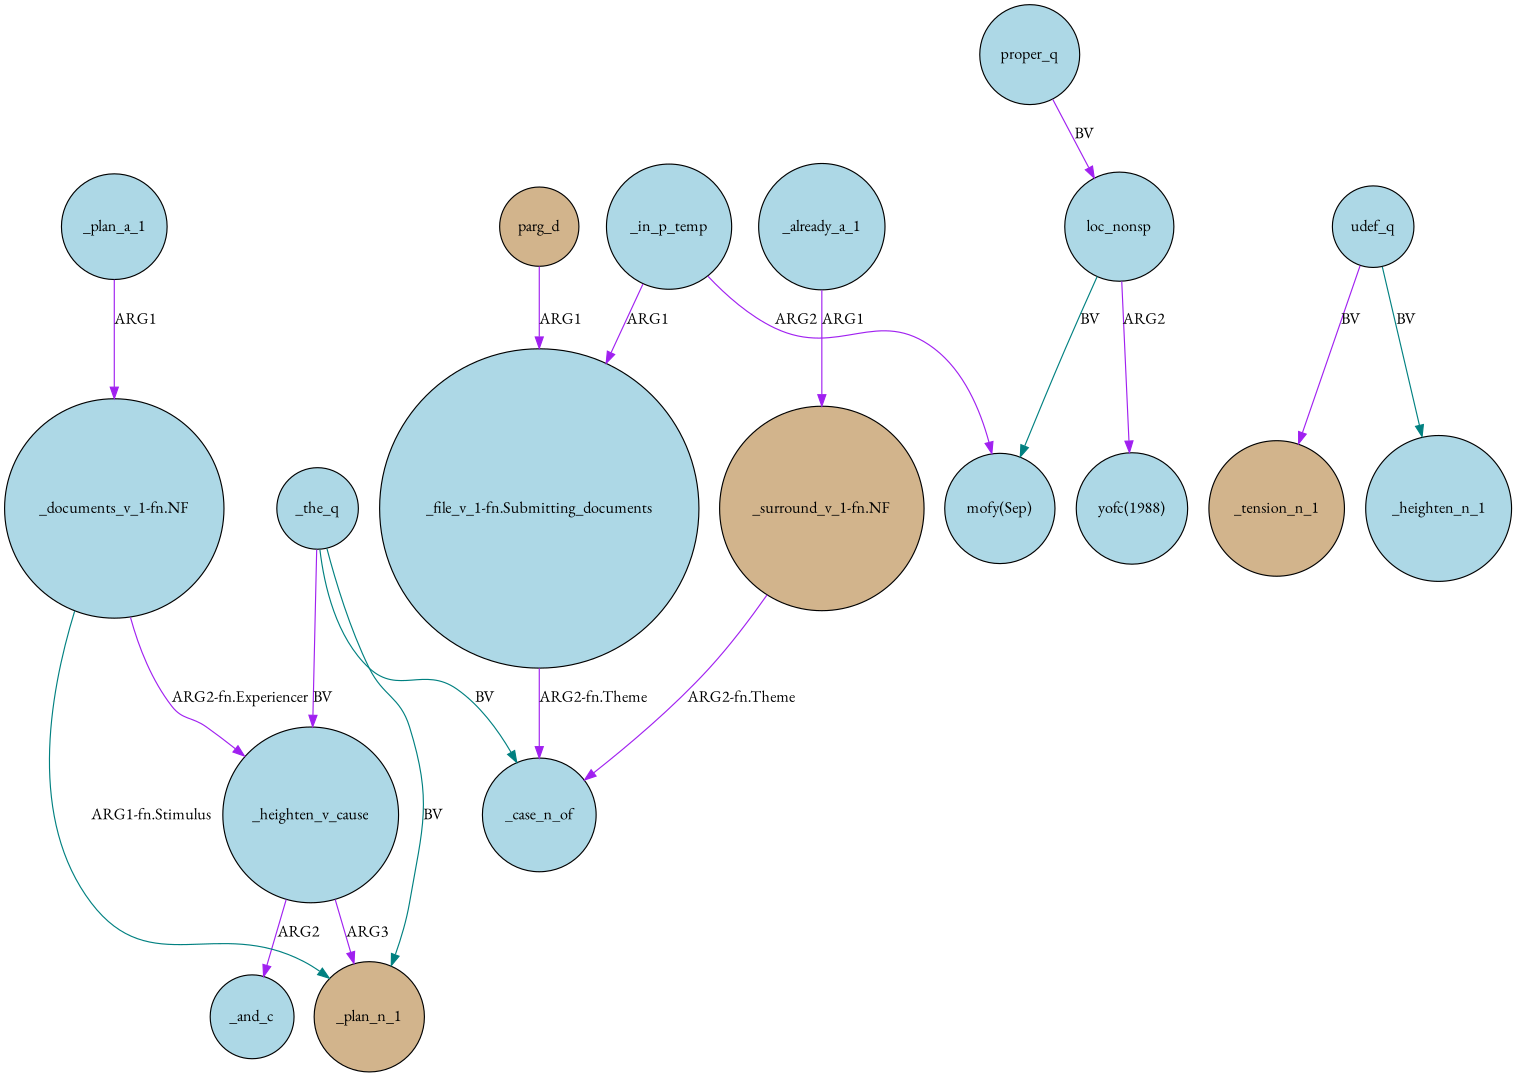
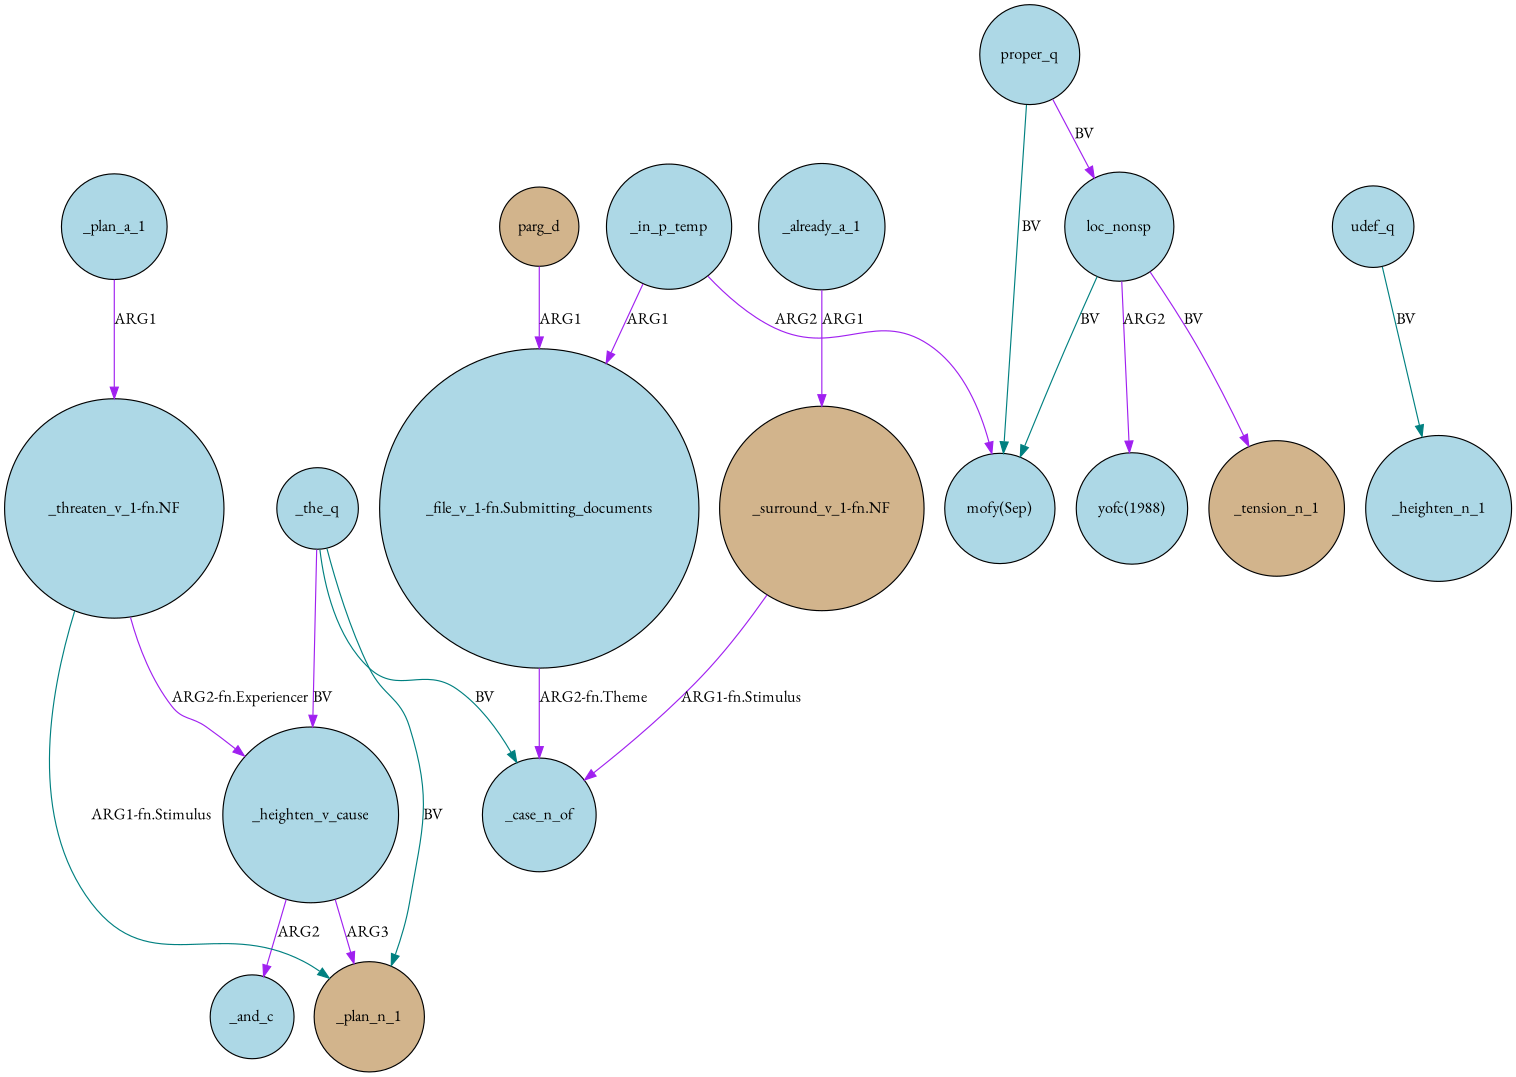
none -> (1015, 273)
(1331, 349) -> (1200, 352)
(114, 508) -> (114, 508)
(741, 698) -> (741, 698)
